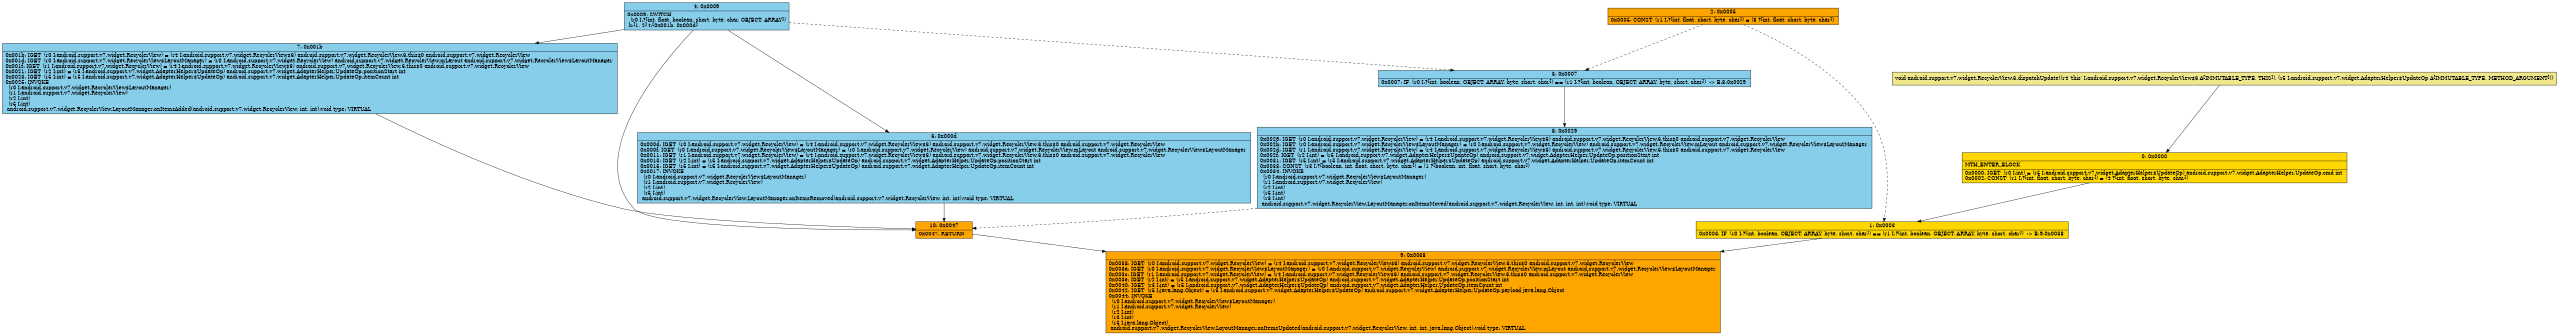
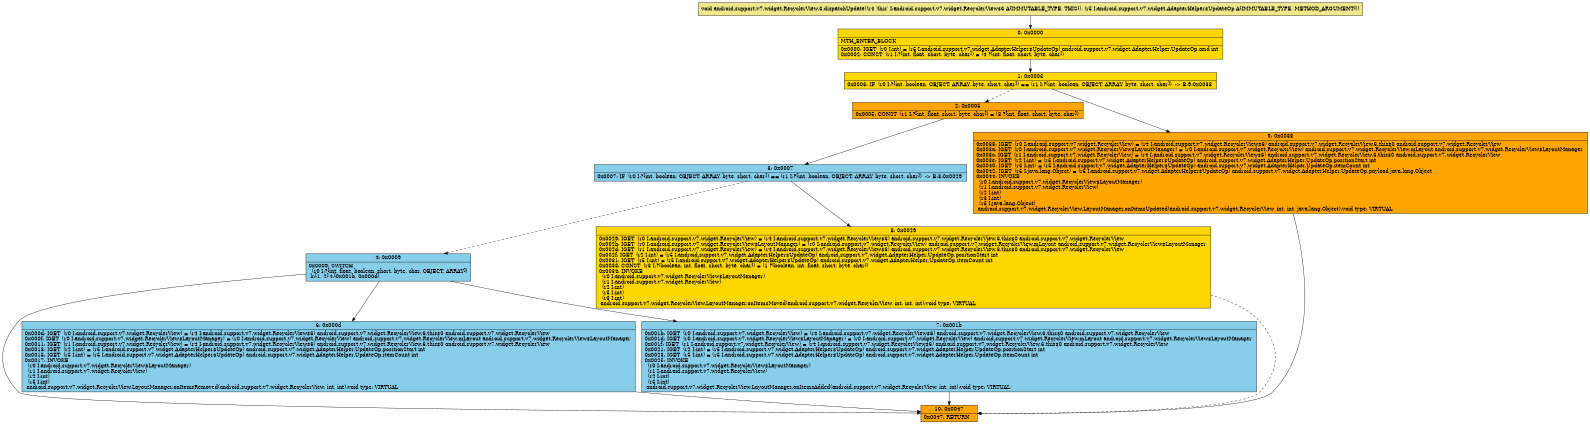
(1120, 46) -> (597, 217)
(1646, 47) -> (876, 141)
(1853, 96) -> (1001, 95)
(1565, 168) -> (903, 267)
(1037, 243) -> (1233, 403)
